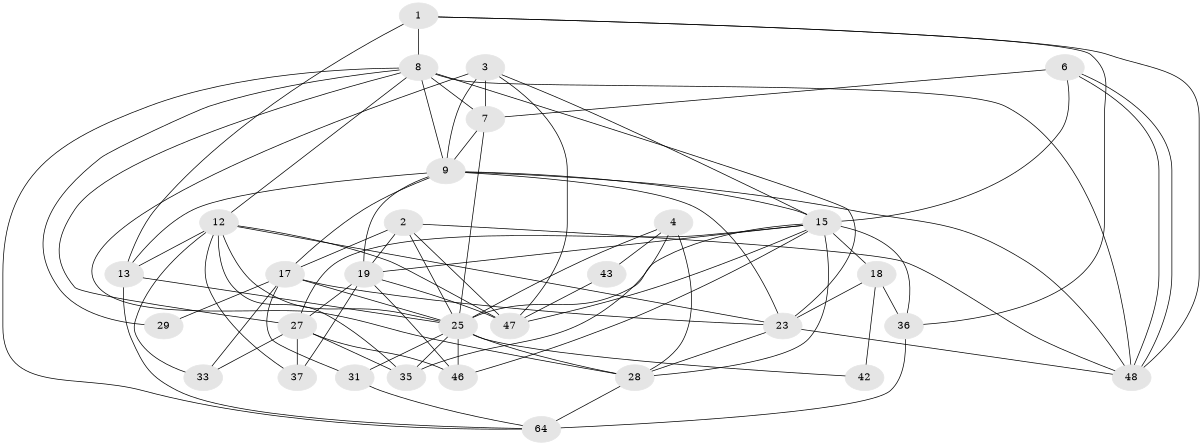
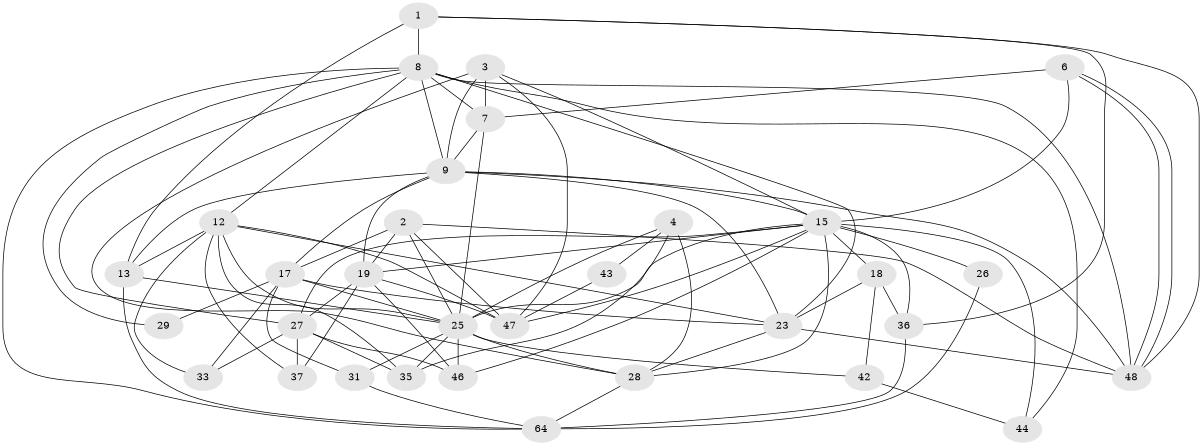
none -> (983, 274)
none -> (1023, 429)
